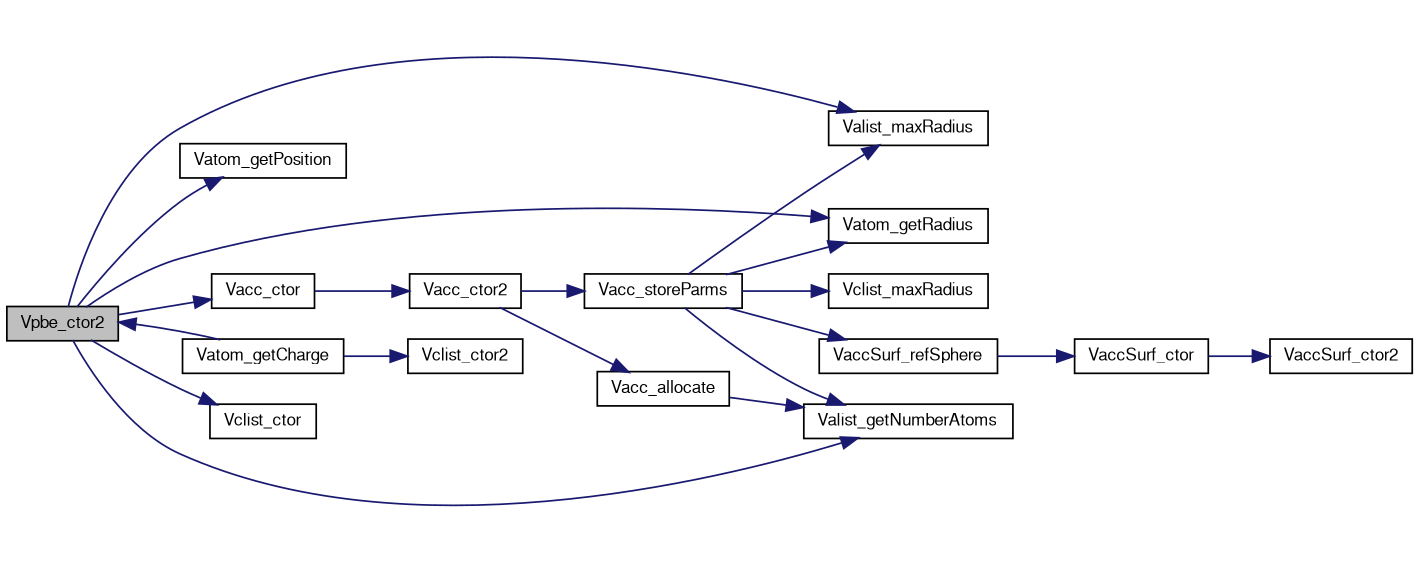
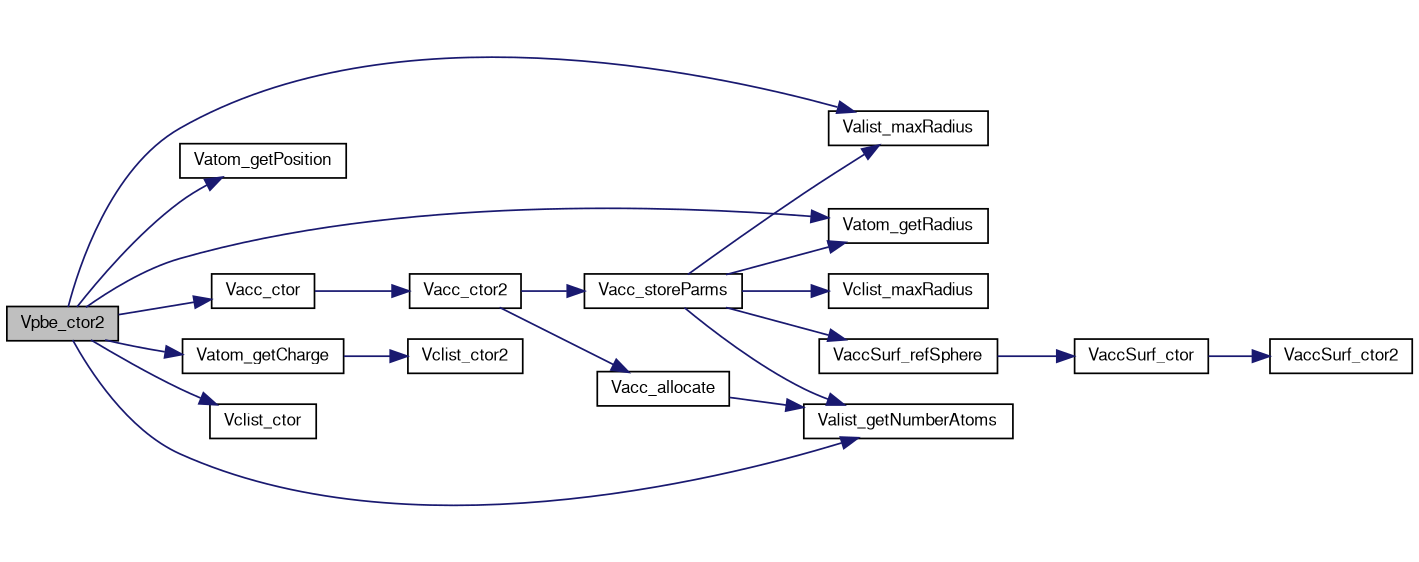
(178, 331) -> (135, 346)
